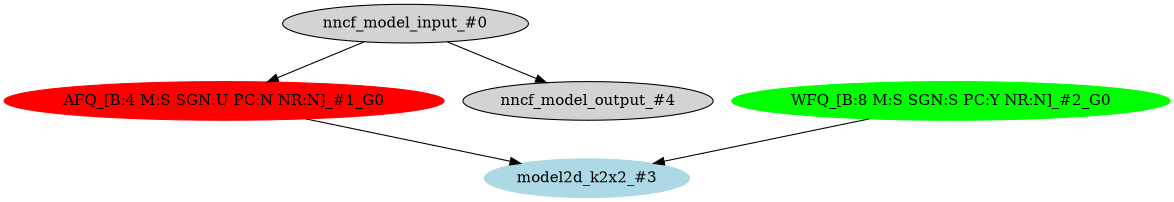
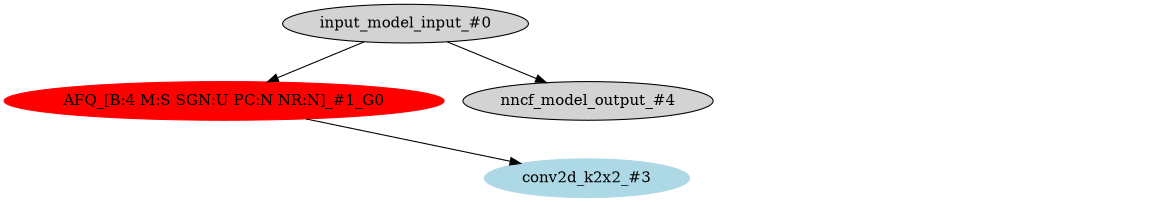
(406, 24) -> (406, 24)
(951, 101) -> none
(587, 178) -> (587, 178)
